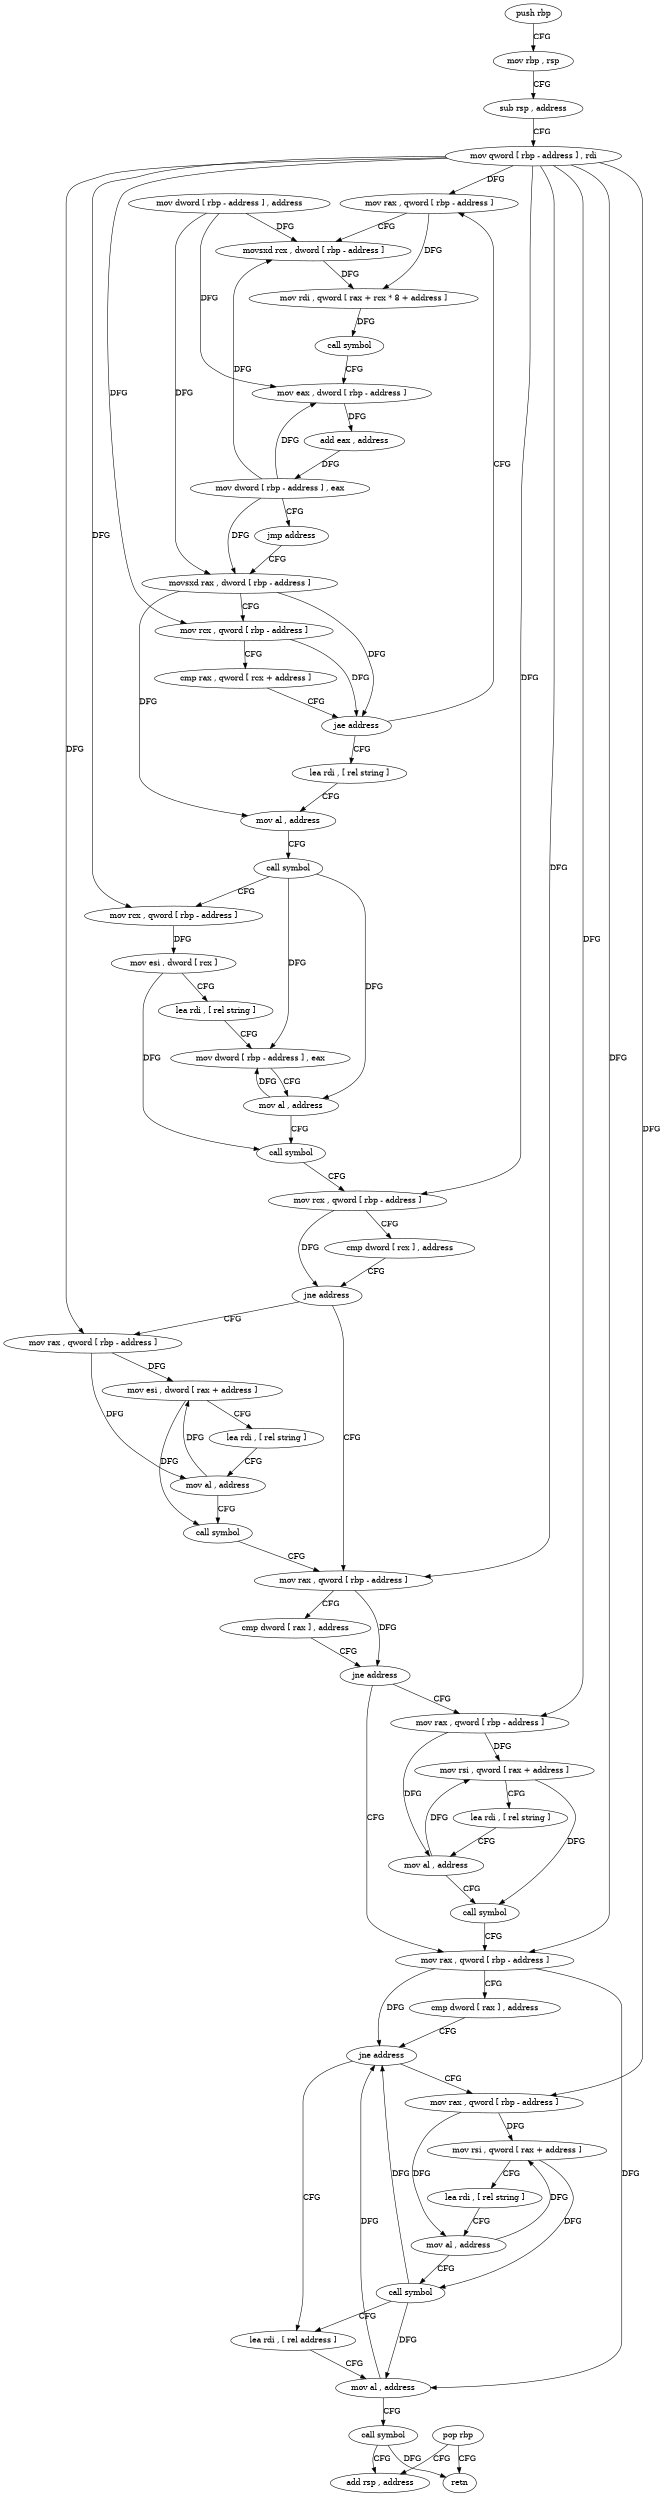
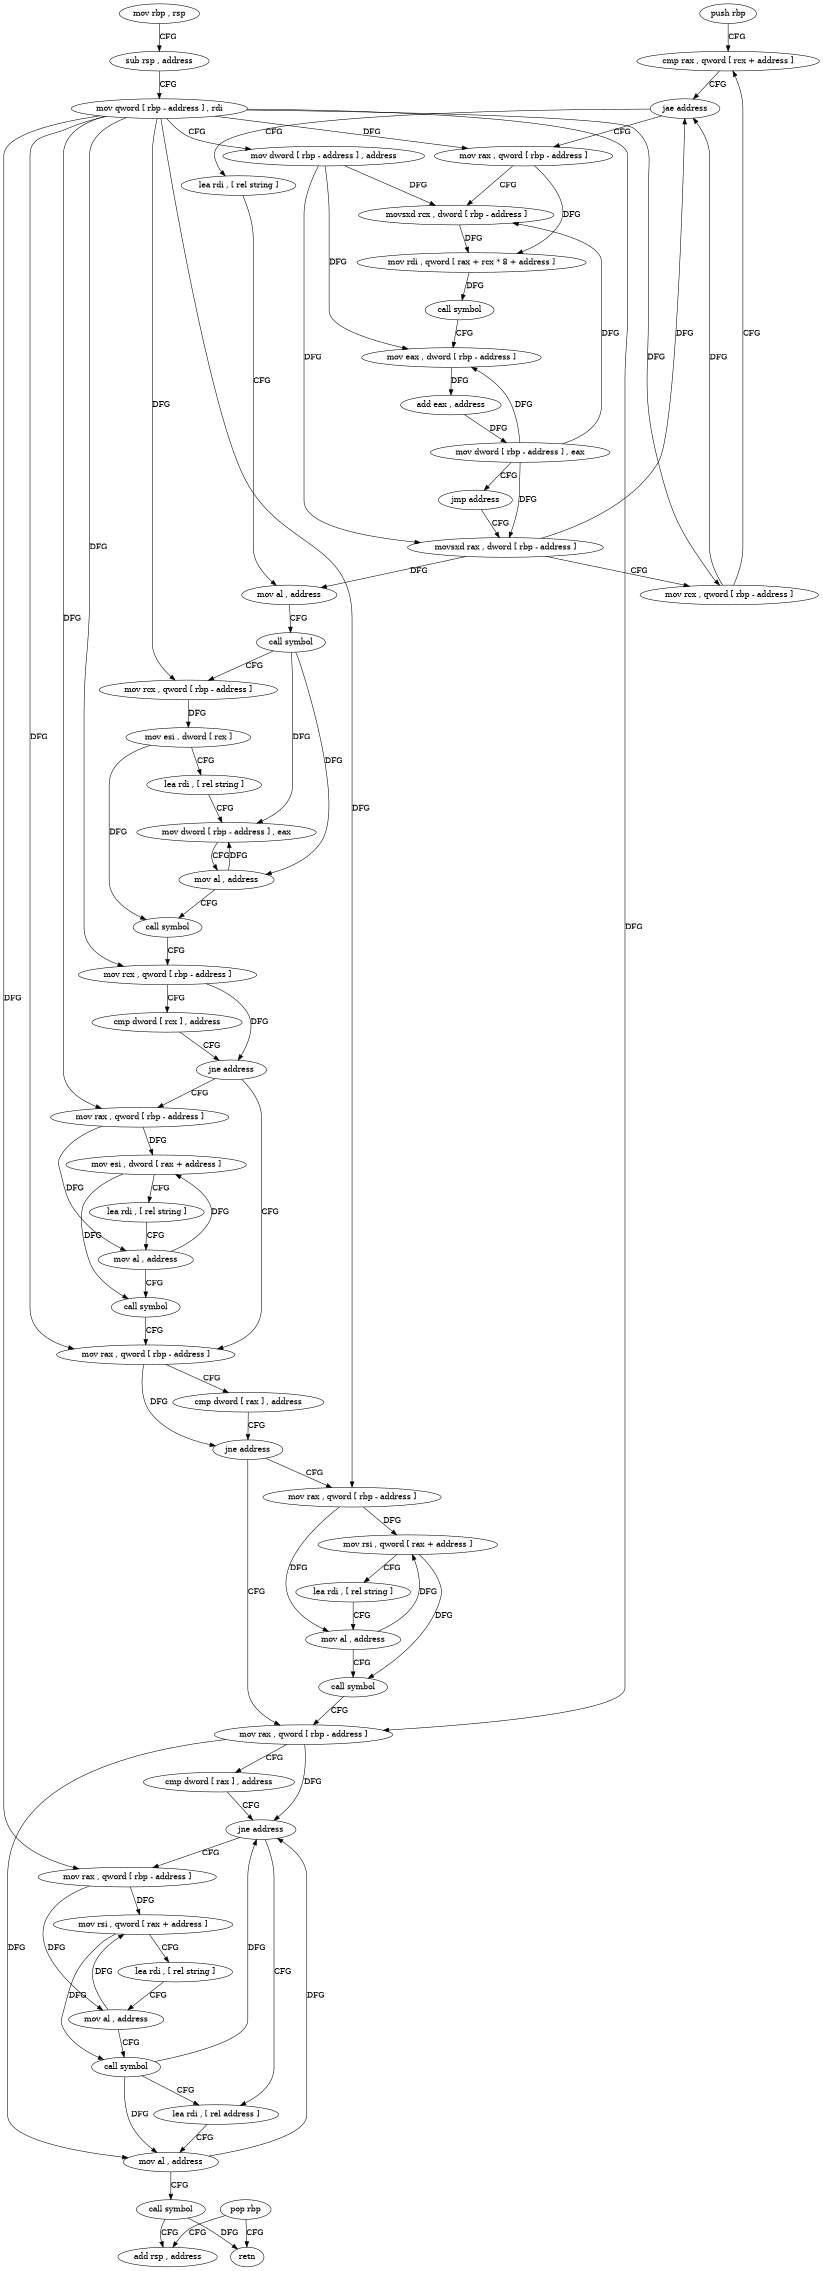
(533, 35) -> (728, 35)
none -> (203, 141)
